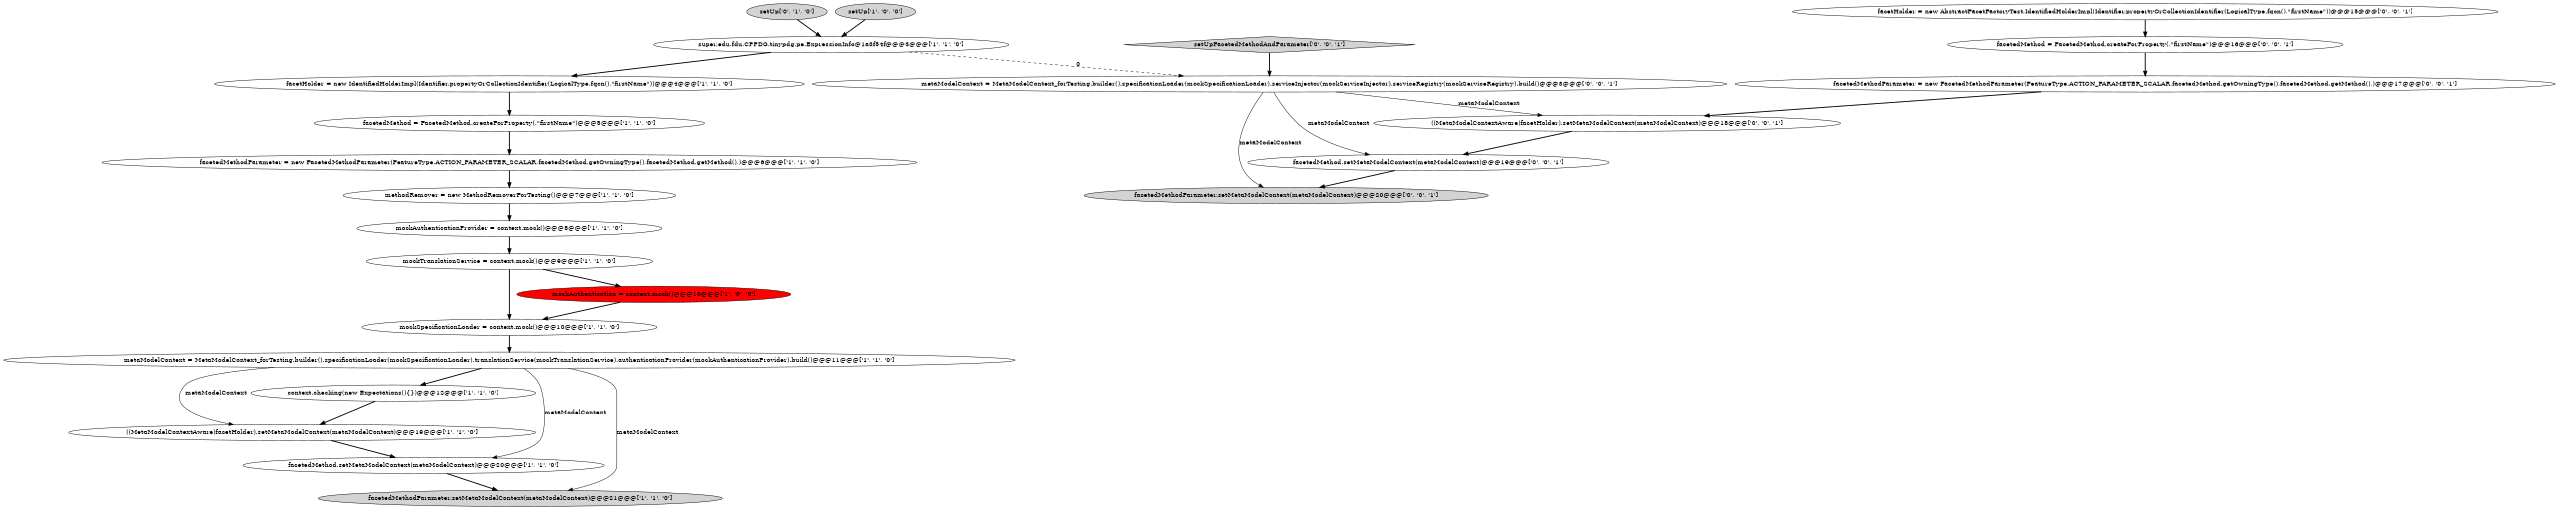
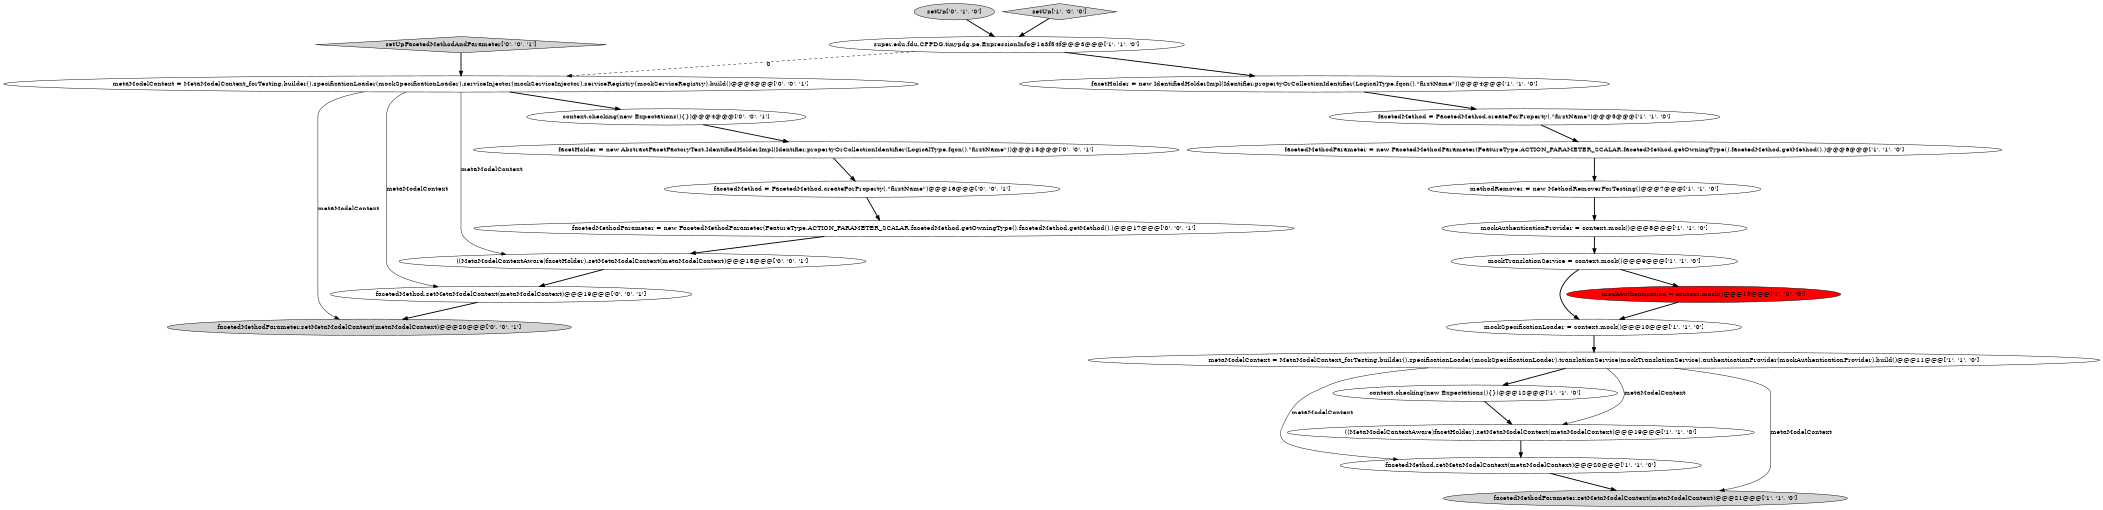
(875, 12) -> (1060, 12)
none -> (666, 117)
